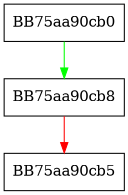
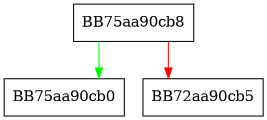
(64, 55) -> (99, 55)
(64, 172) -> (203, 97)
